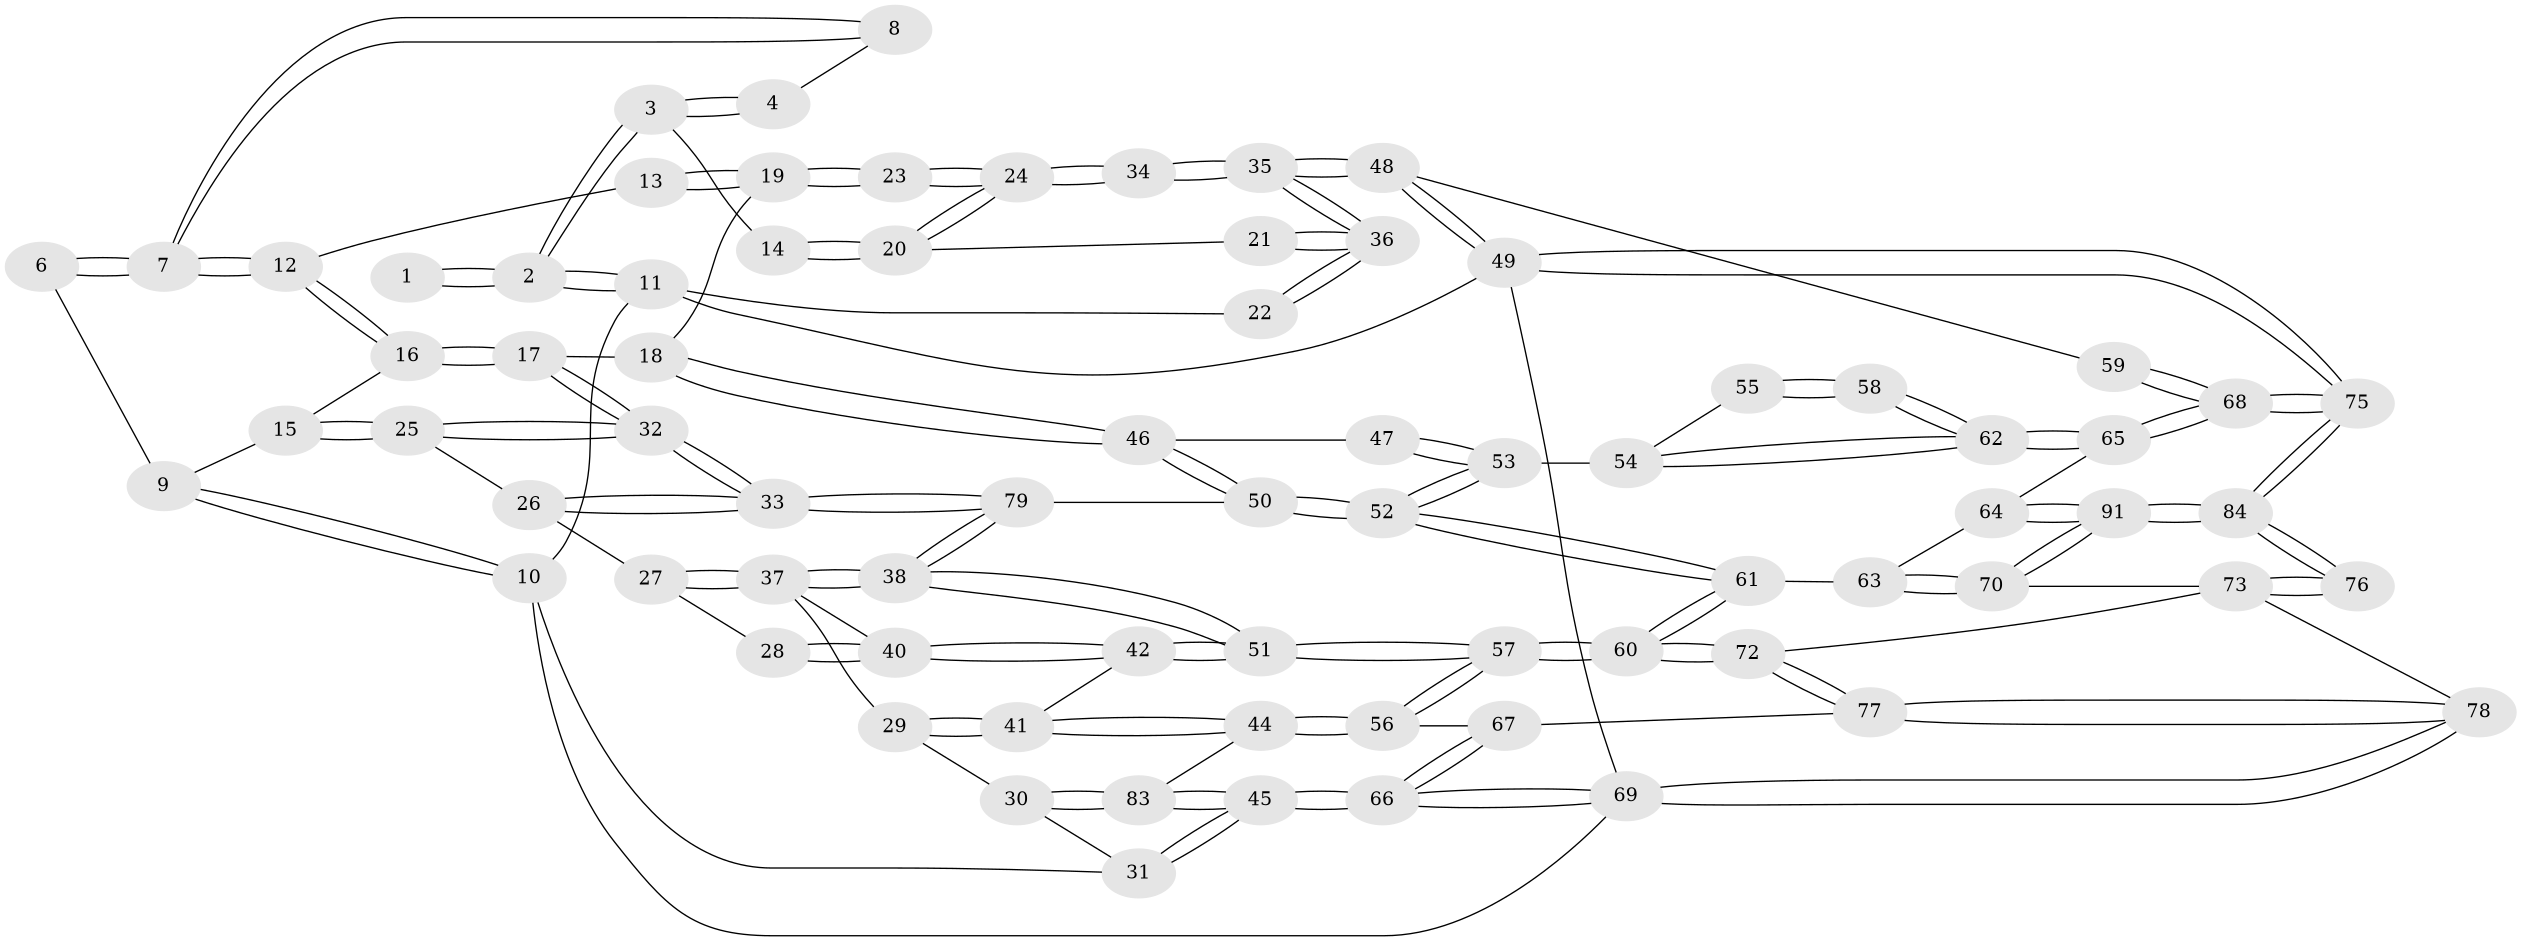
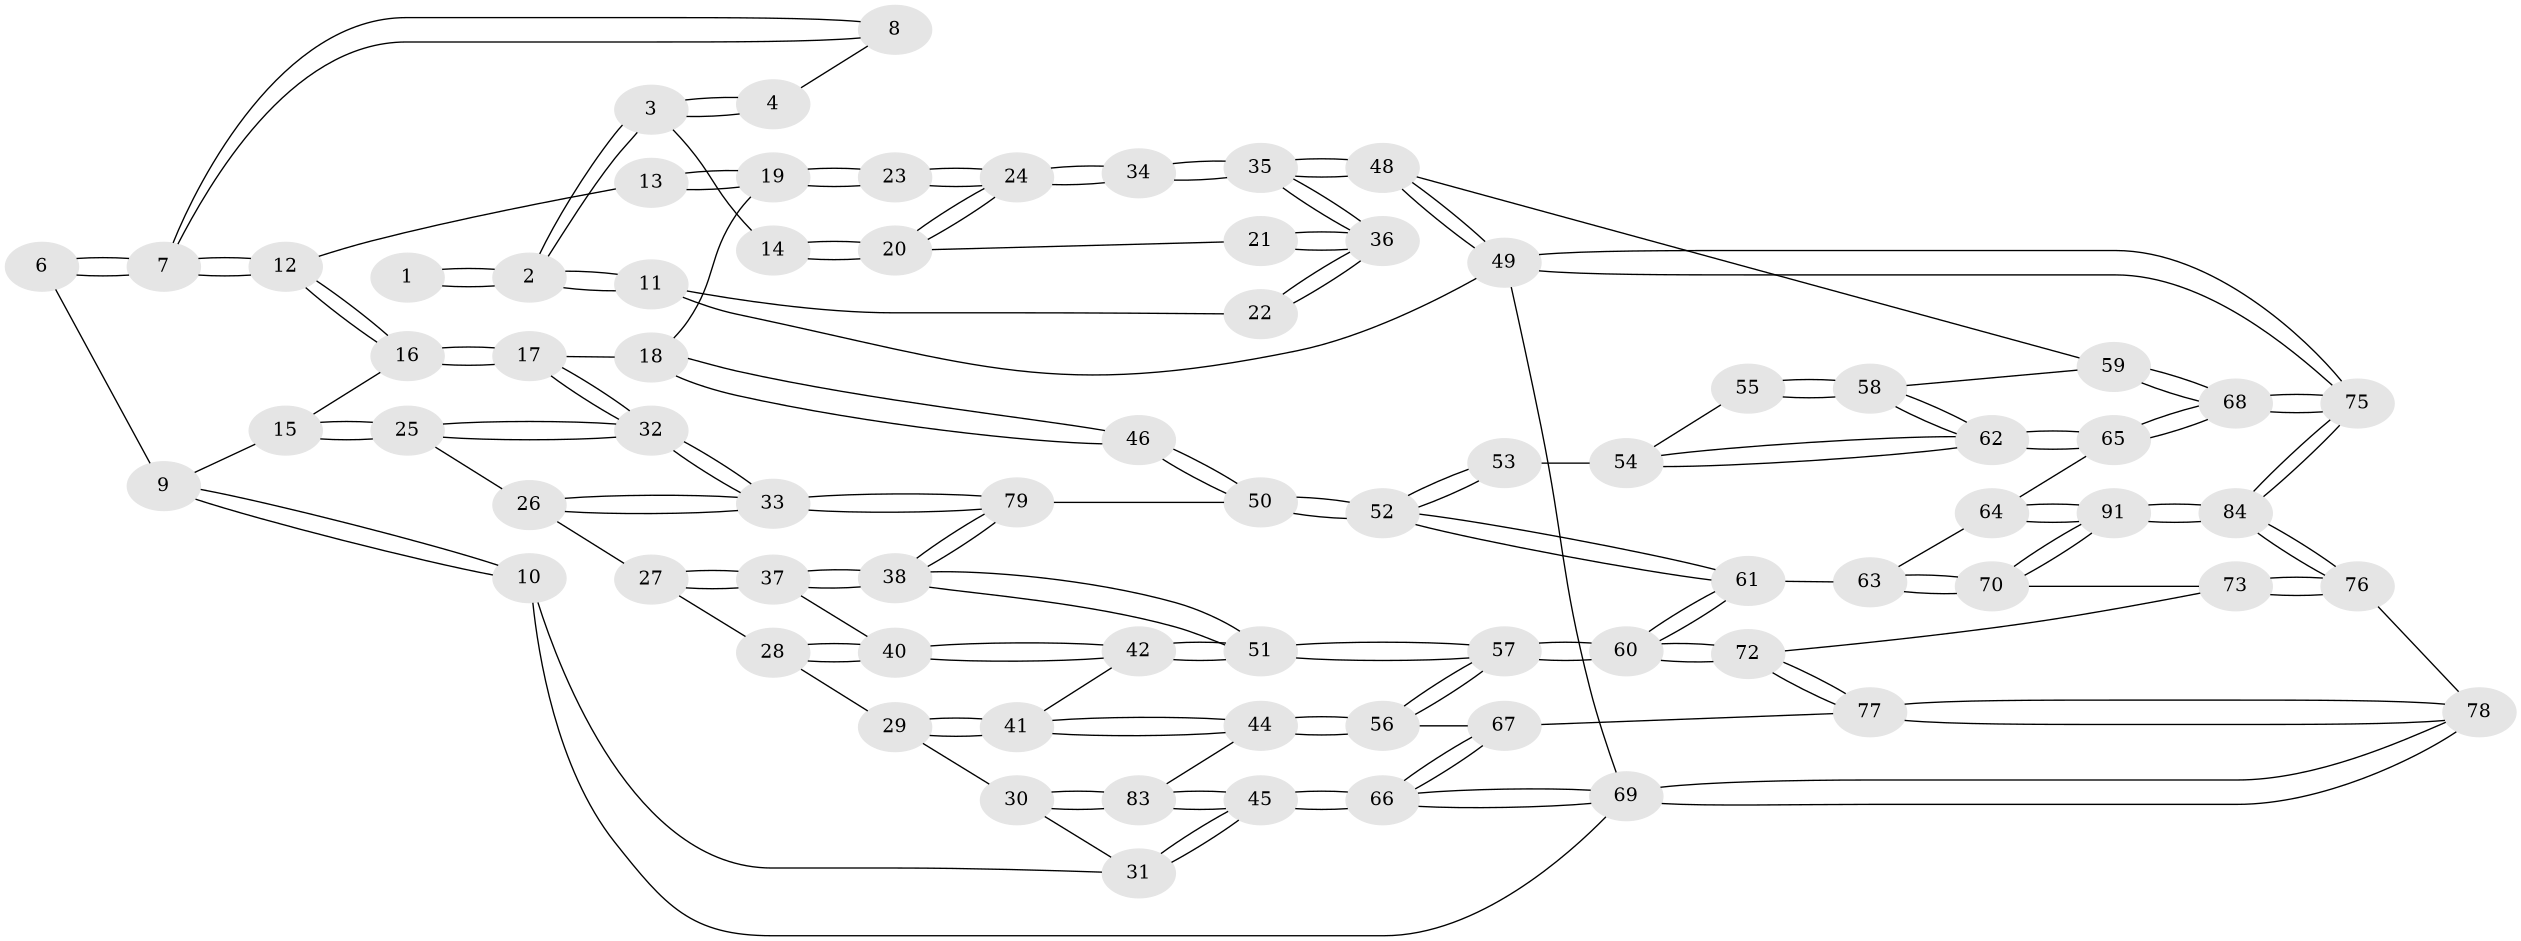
none -> (1992, 378)
(1383, 440) -> none
(590, 452) -> none
(2358, 649) -> (2418, 649)
(835, 653) -> (834, 690)
